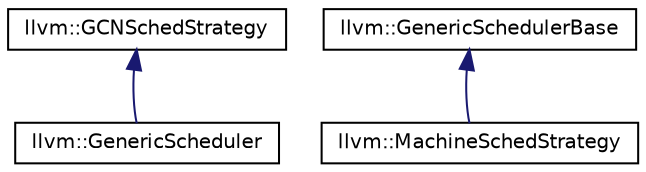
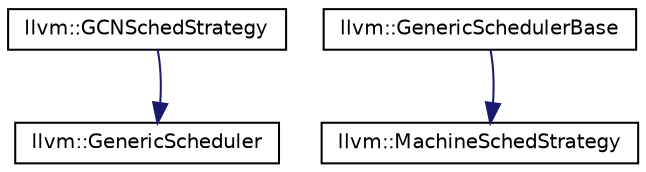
(134, 97) -> (161, 76)
(466, 97) -> (493, 76)
